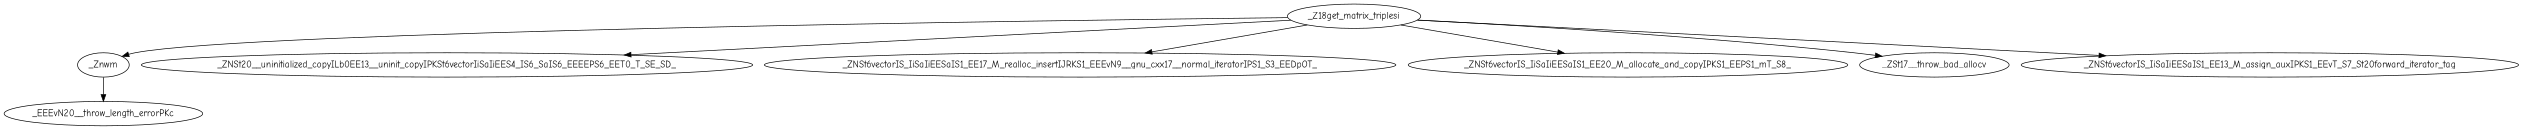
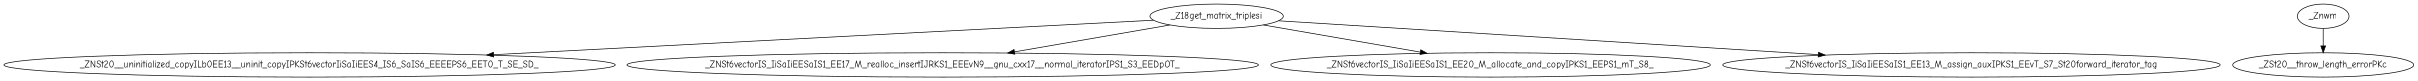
(708, 27) -> none
(1934, 65) -> none
(103, 114) -> (2323, 65)
